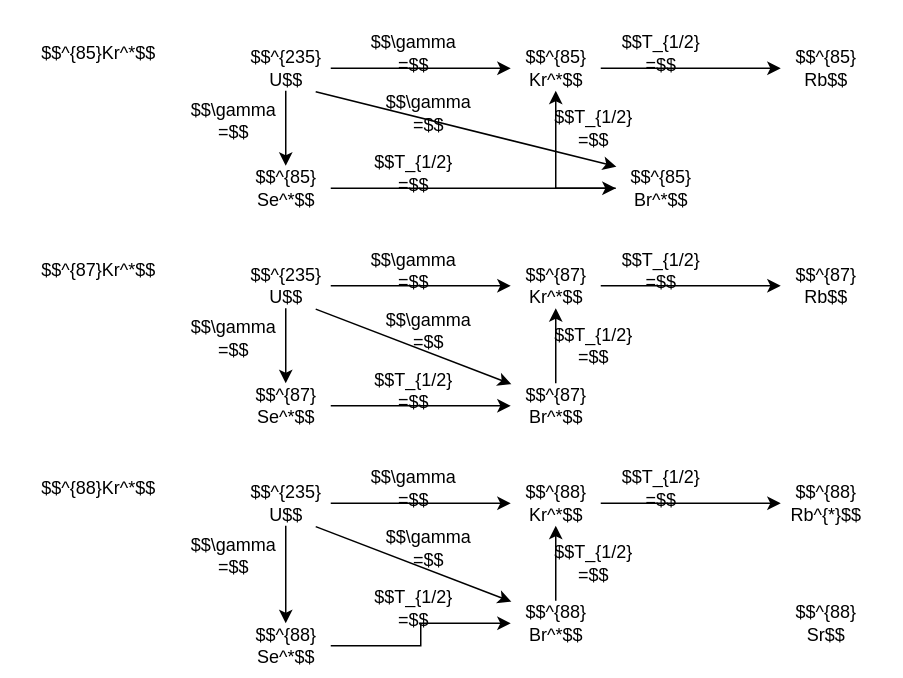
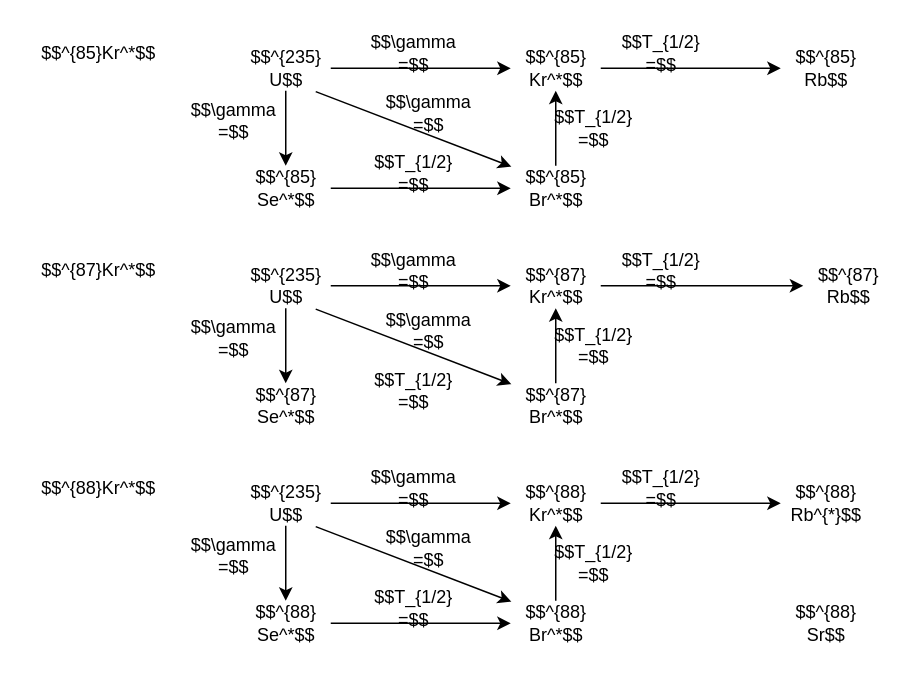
(661, 188) -> (556, 188)
(826, 286) -> (848, 286)
(416, 406) -> none
(286, 646) -> (286, 623)
